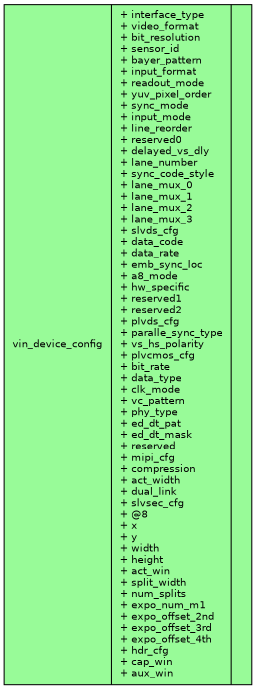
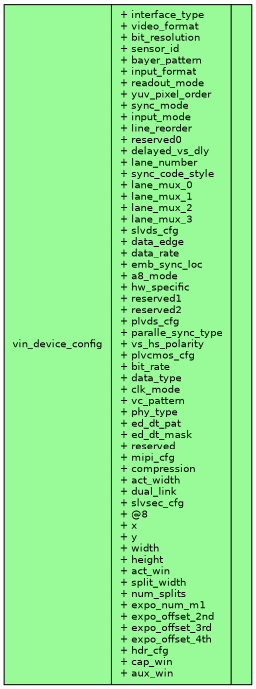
(152, 242) -> (152, 242)
